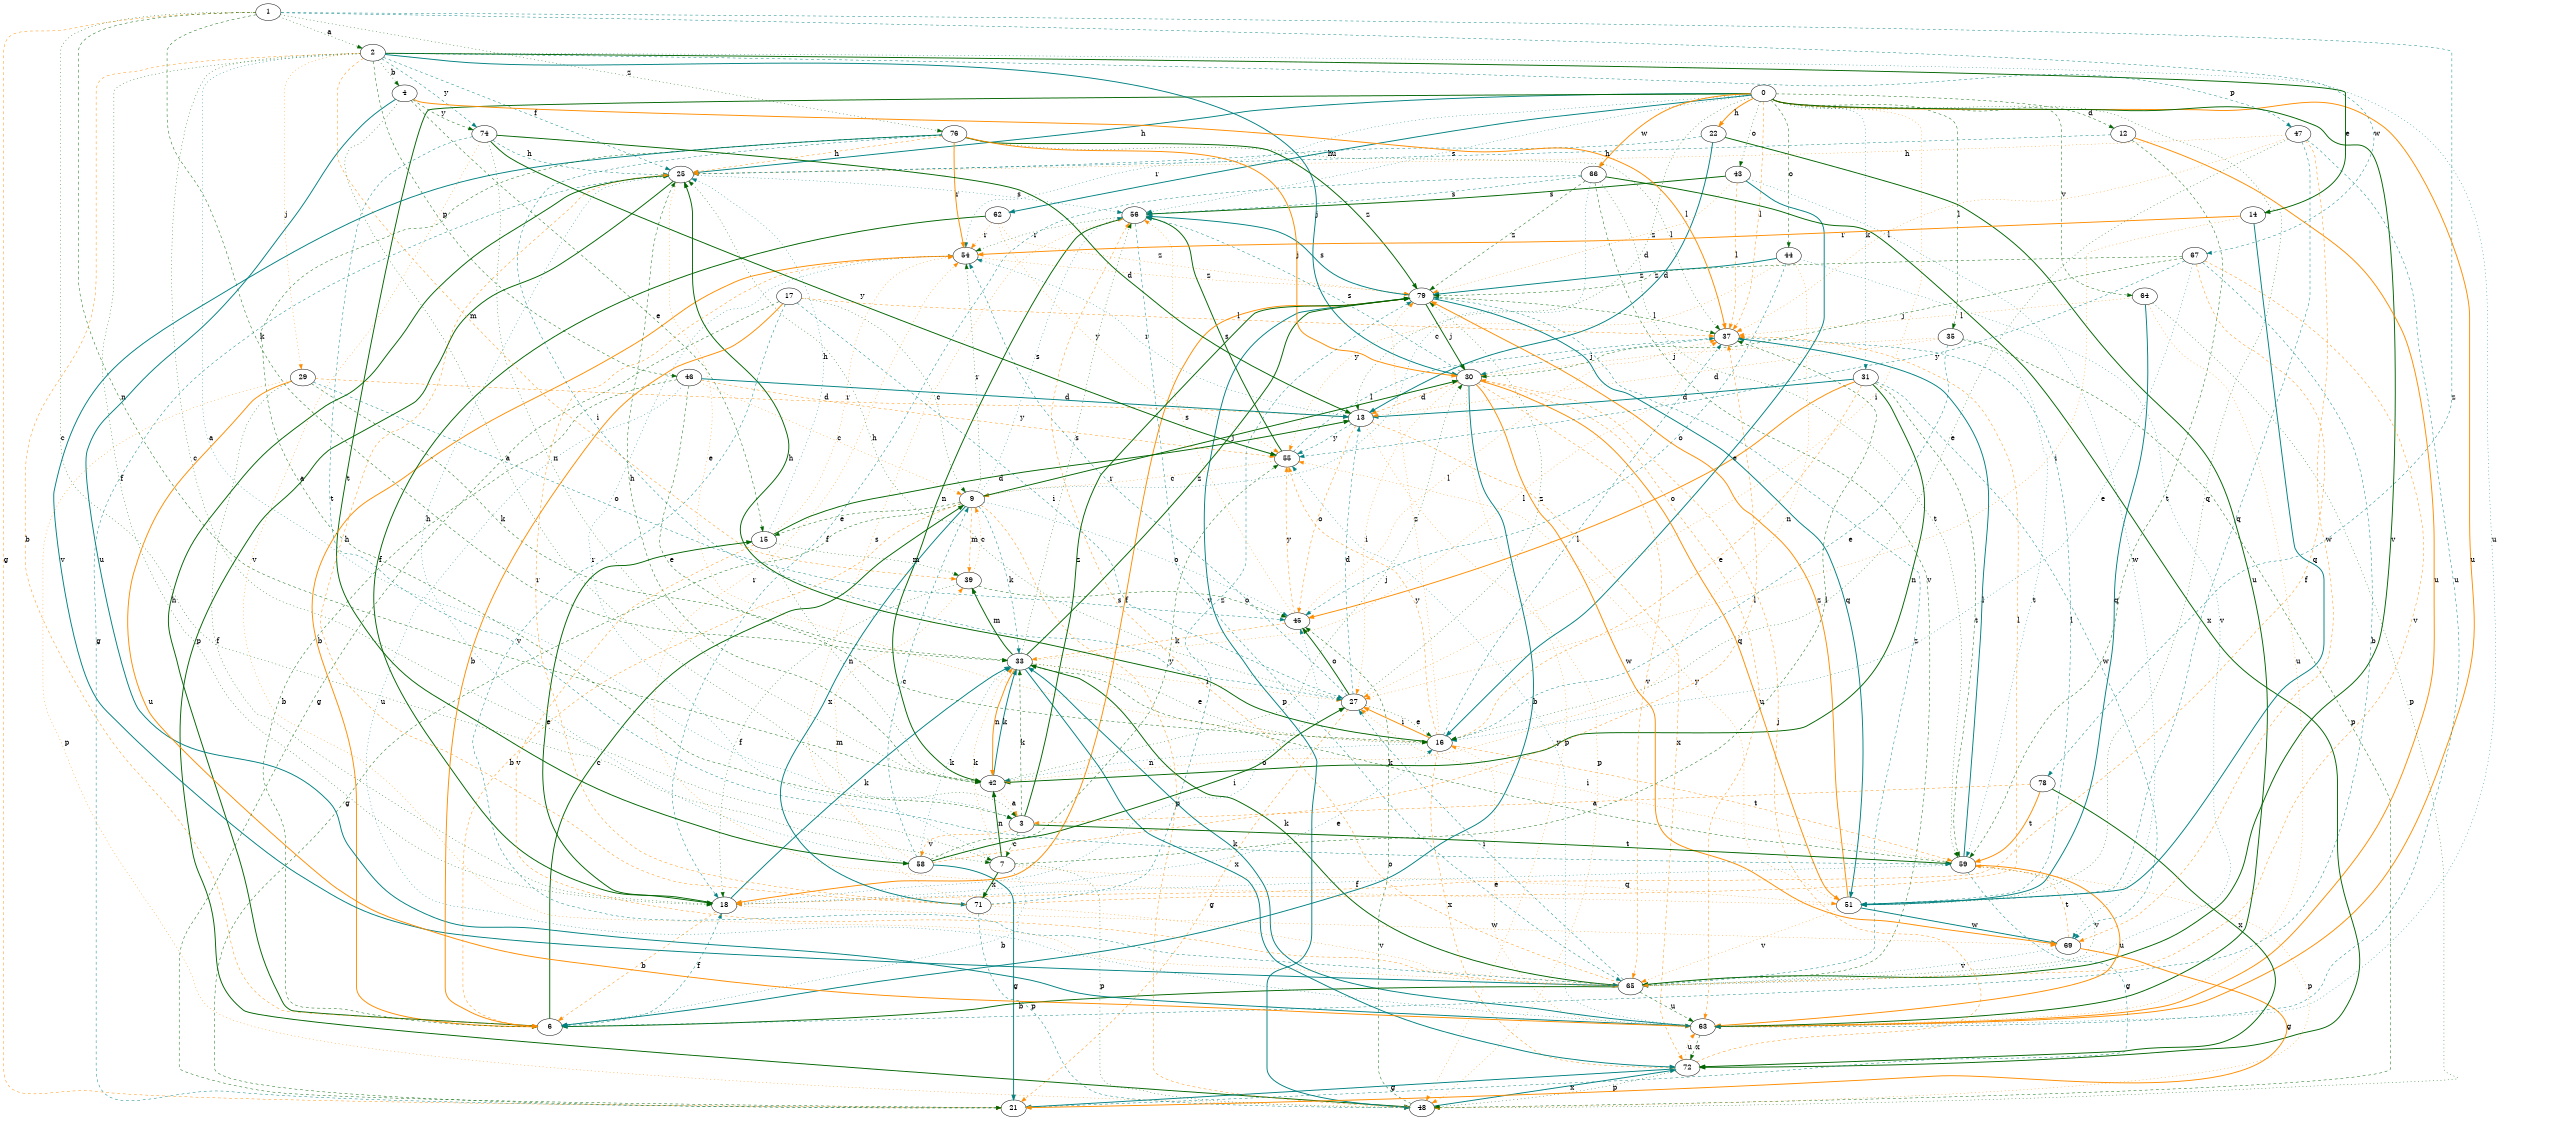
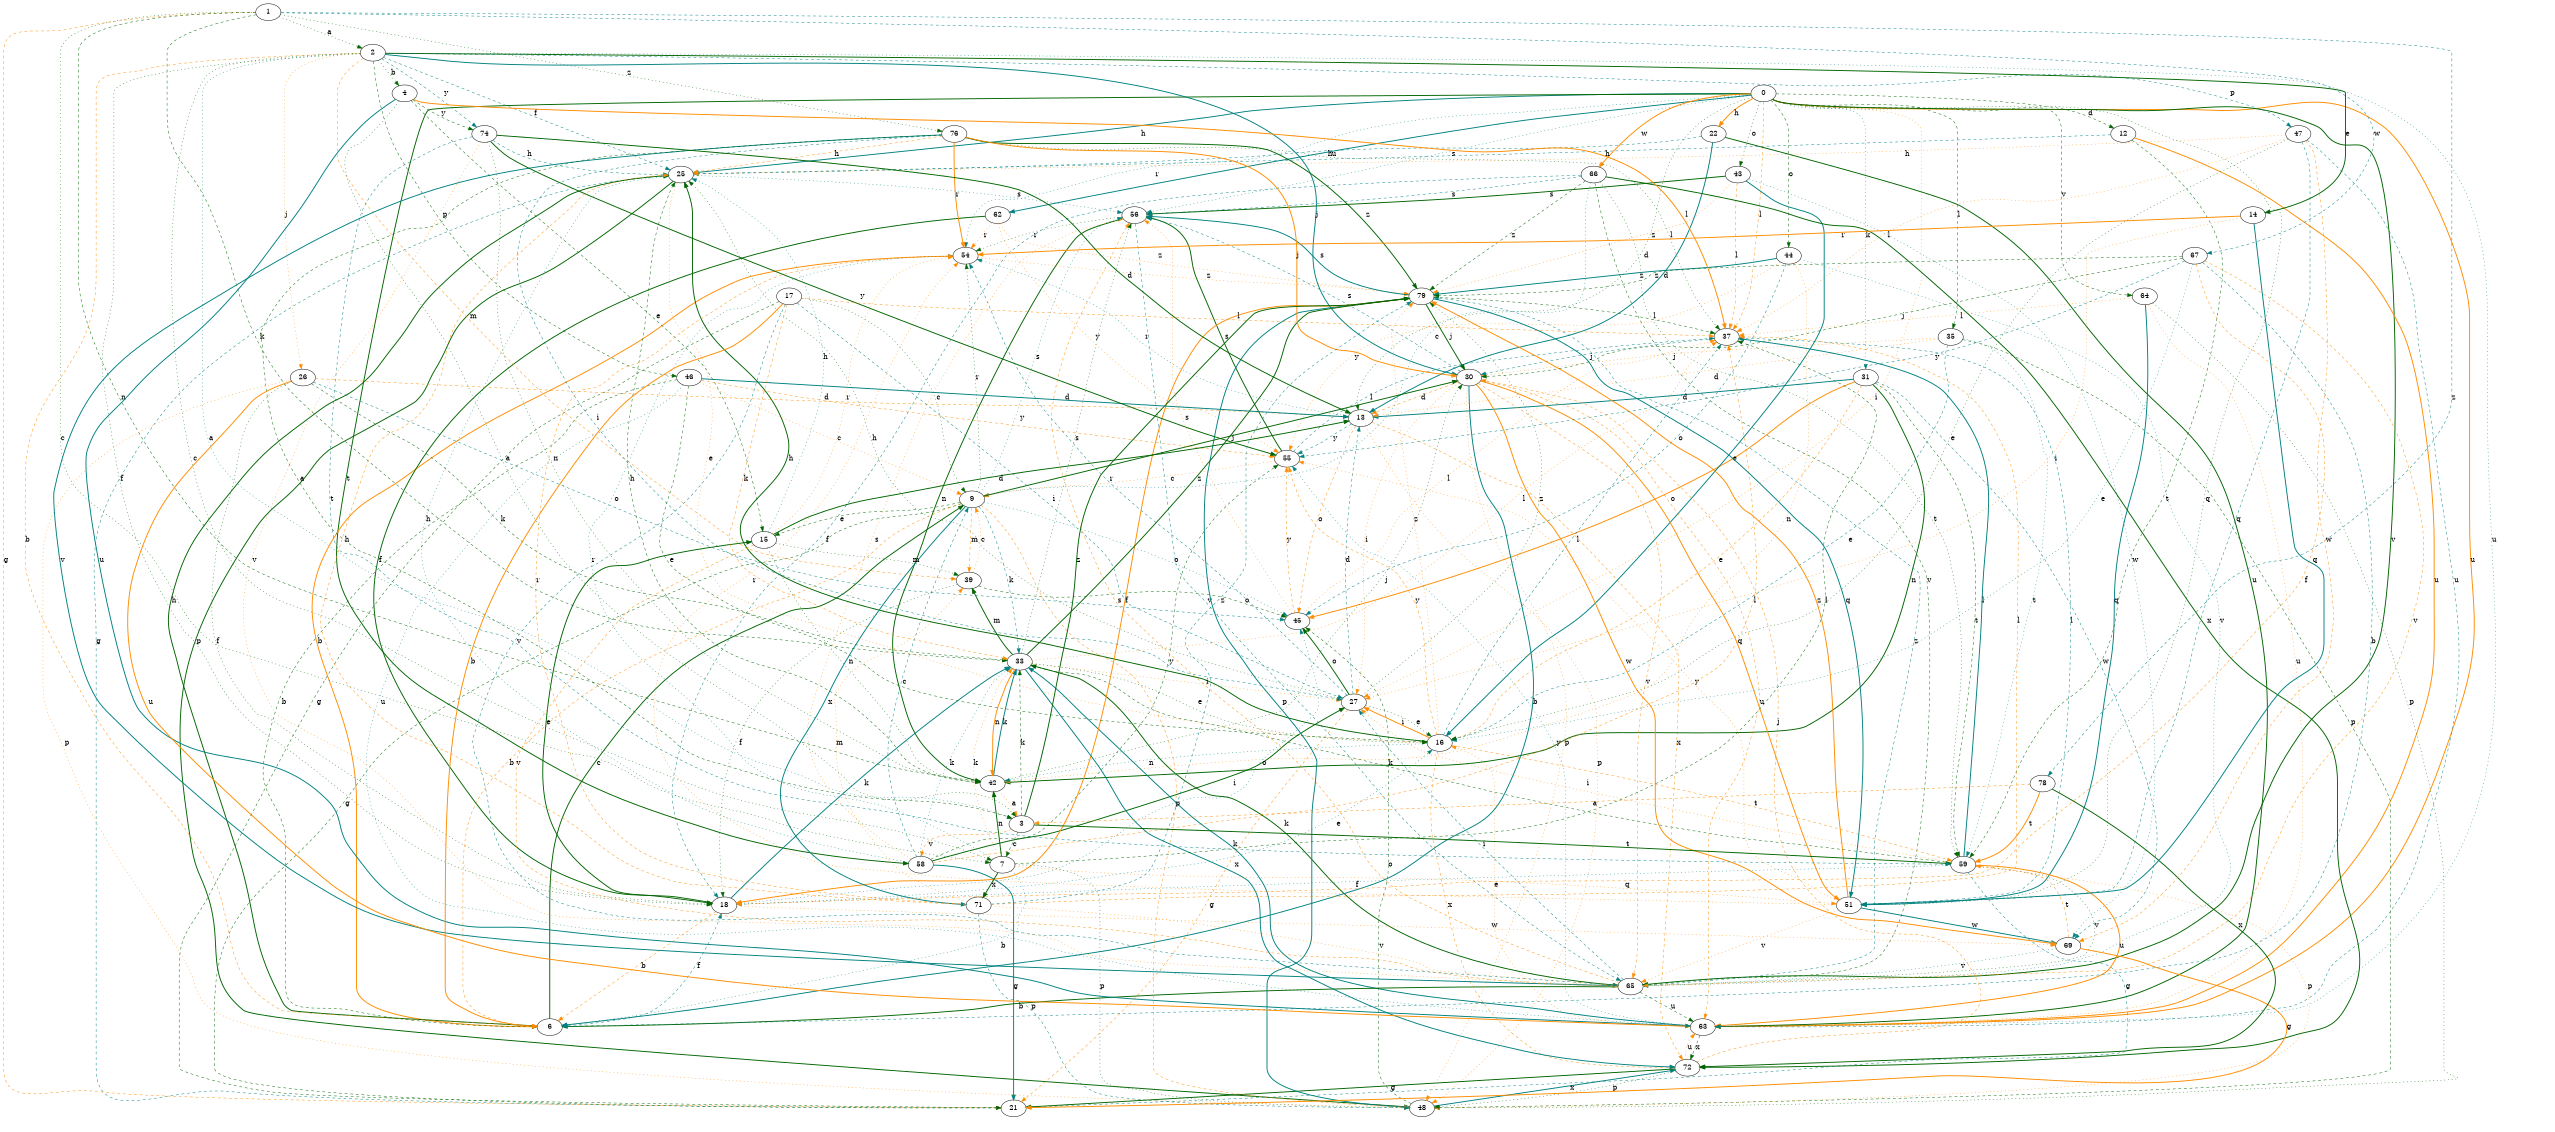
(303, 378) -> (303, 378)
(1161, 641) -> (745, 568)
(1353, 1088) -> (1353, 1088)
